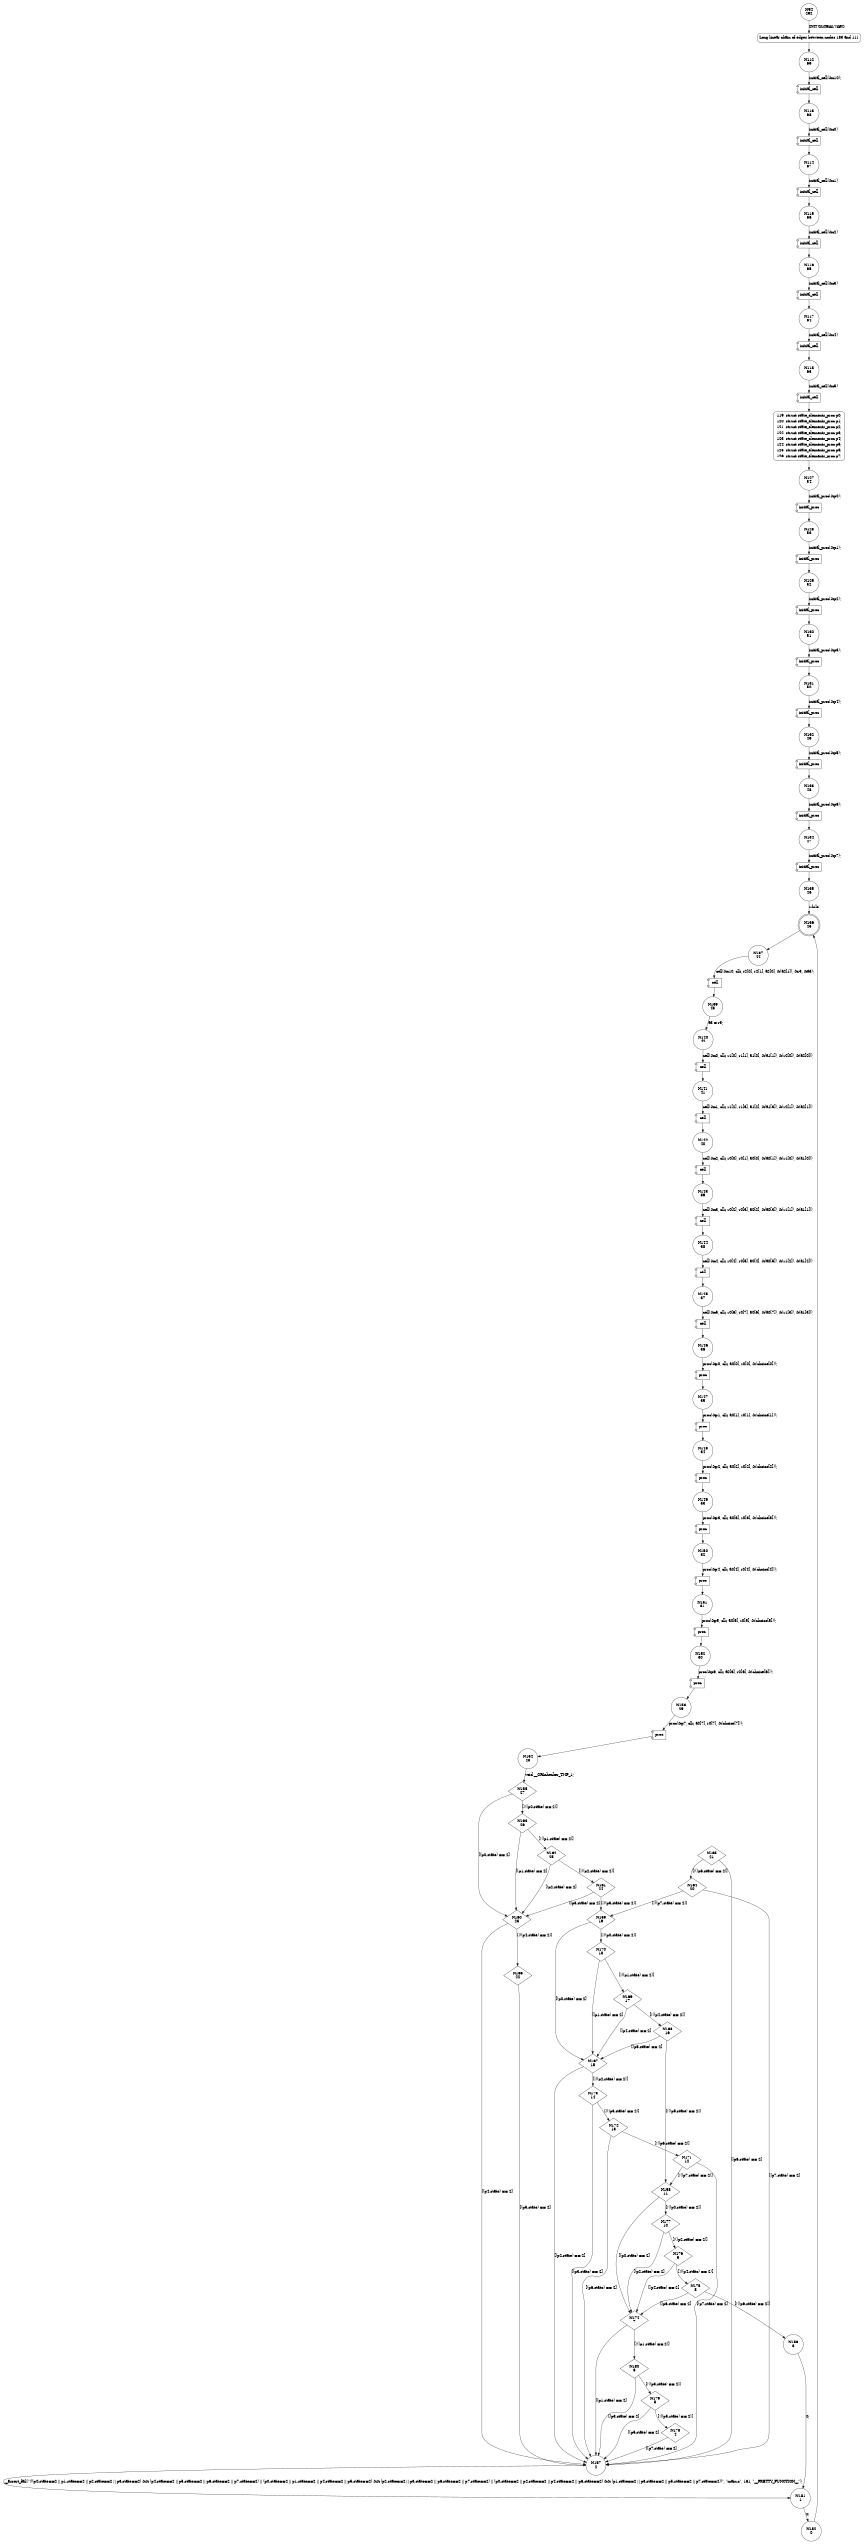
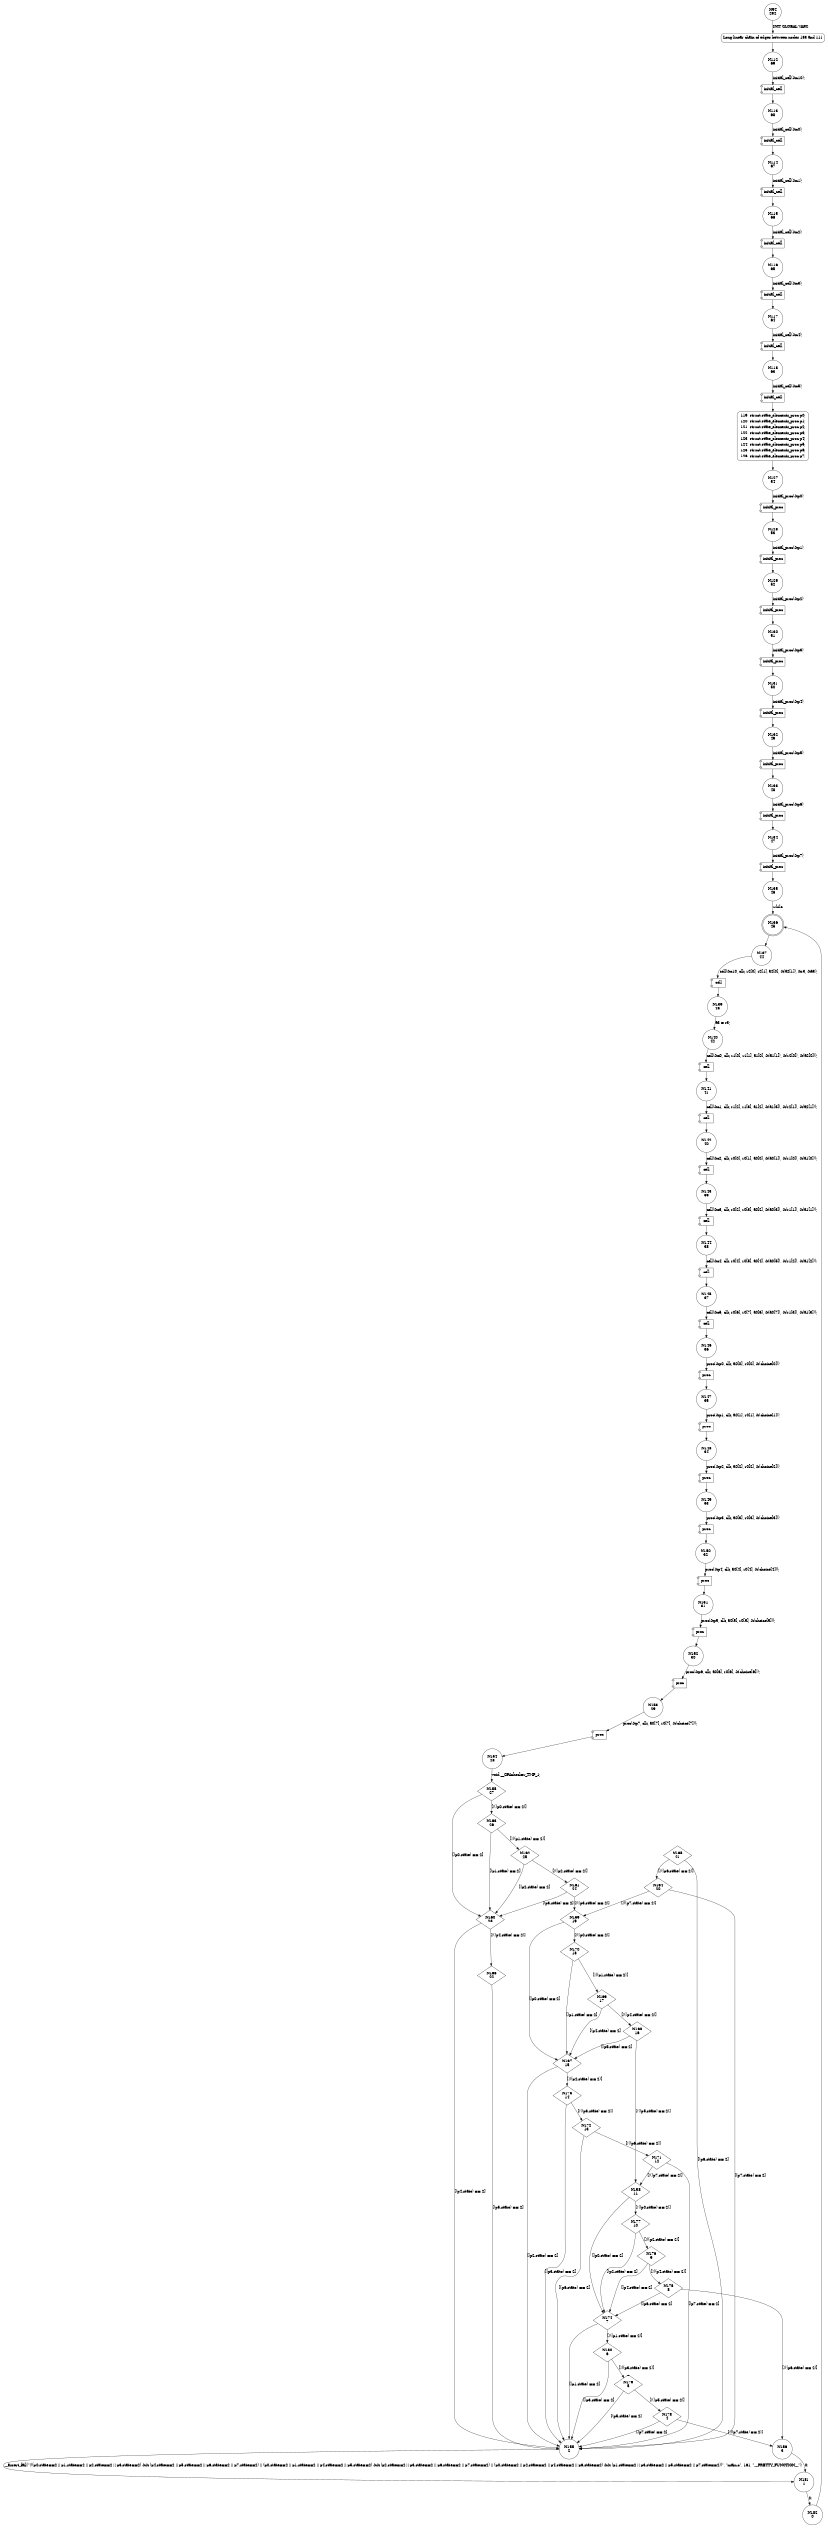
none -> (723, 2433)
(596, 2465) -> (569, 2449)
